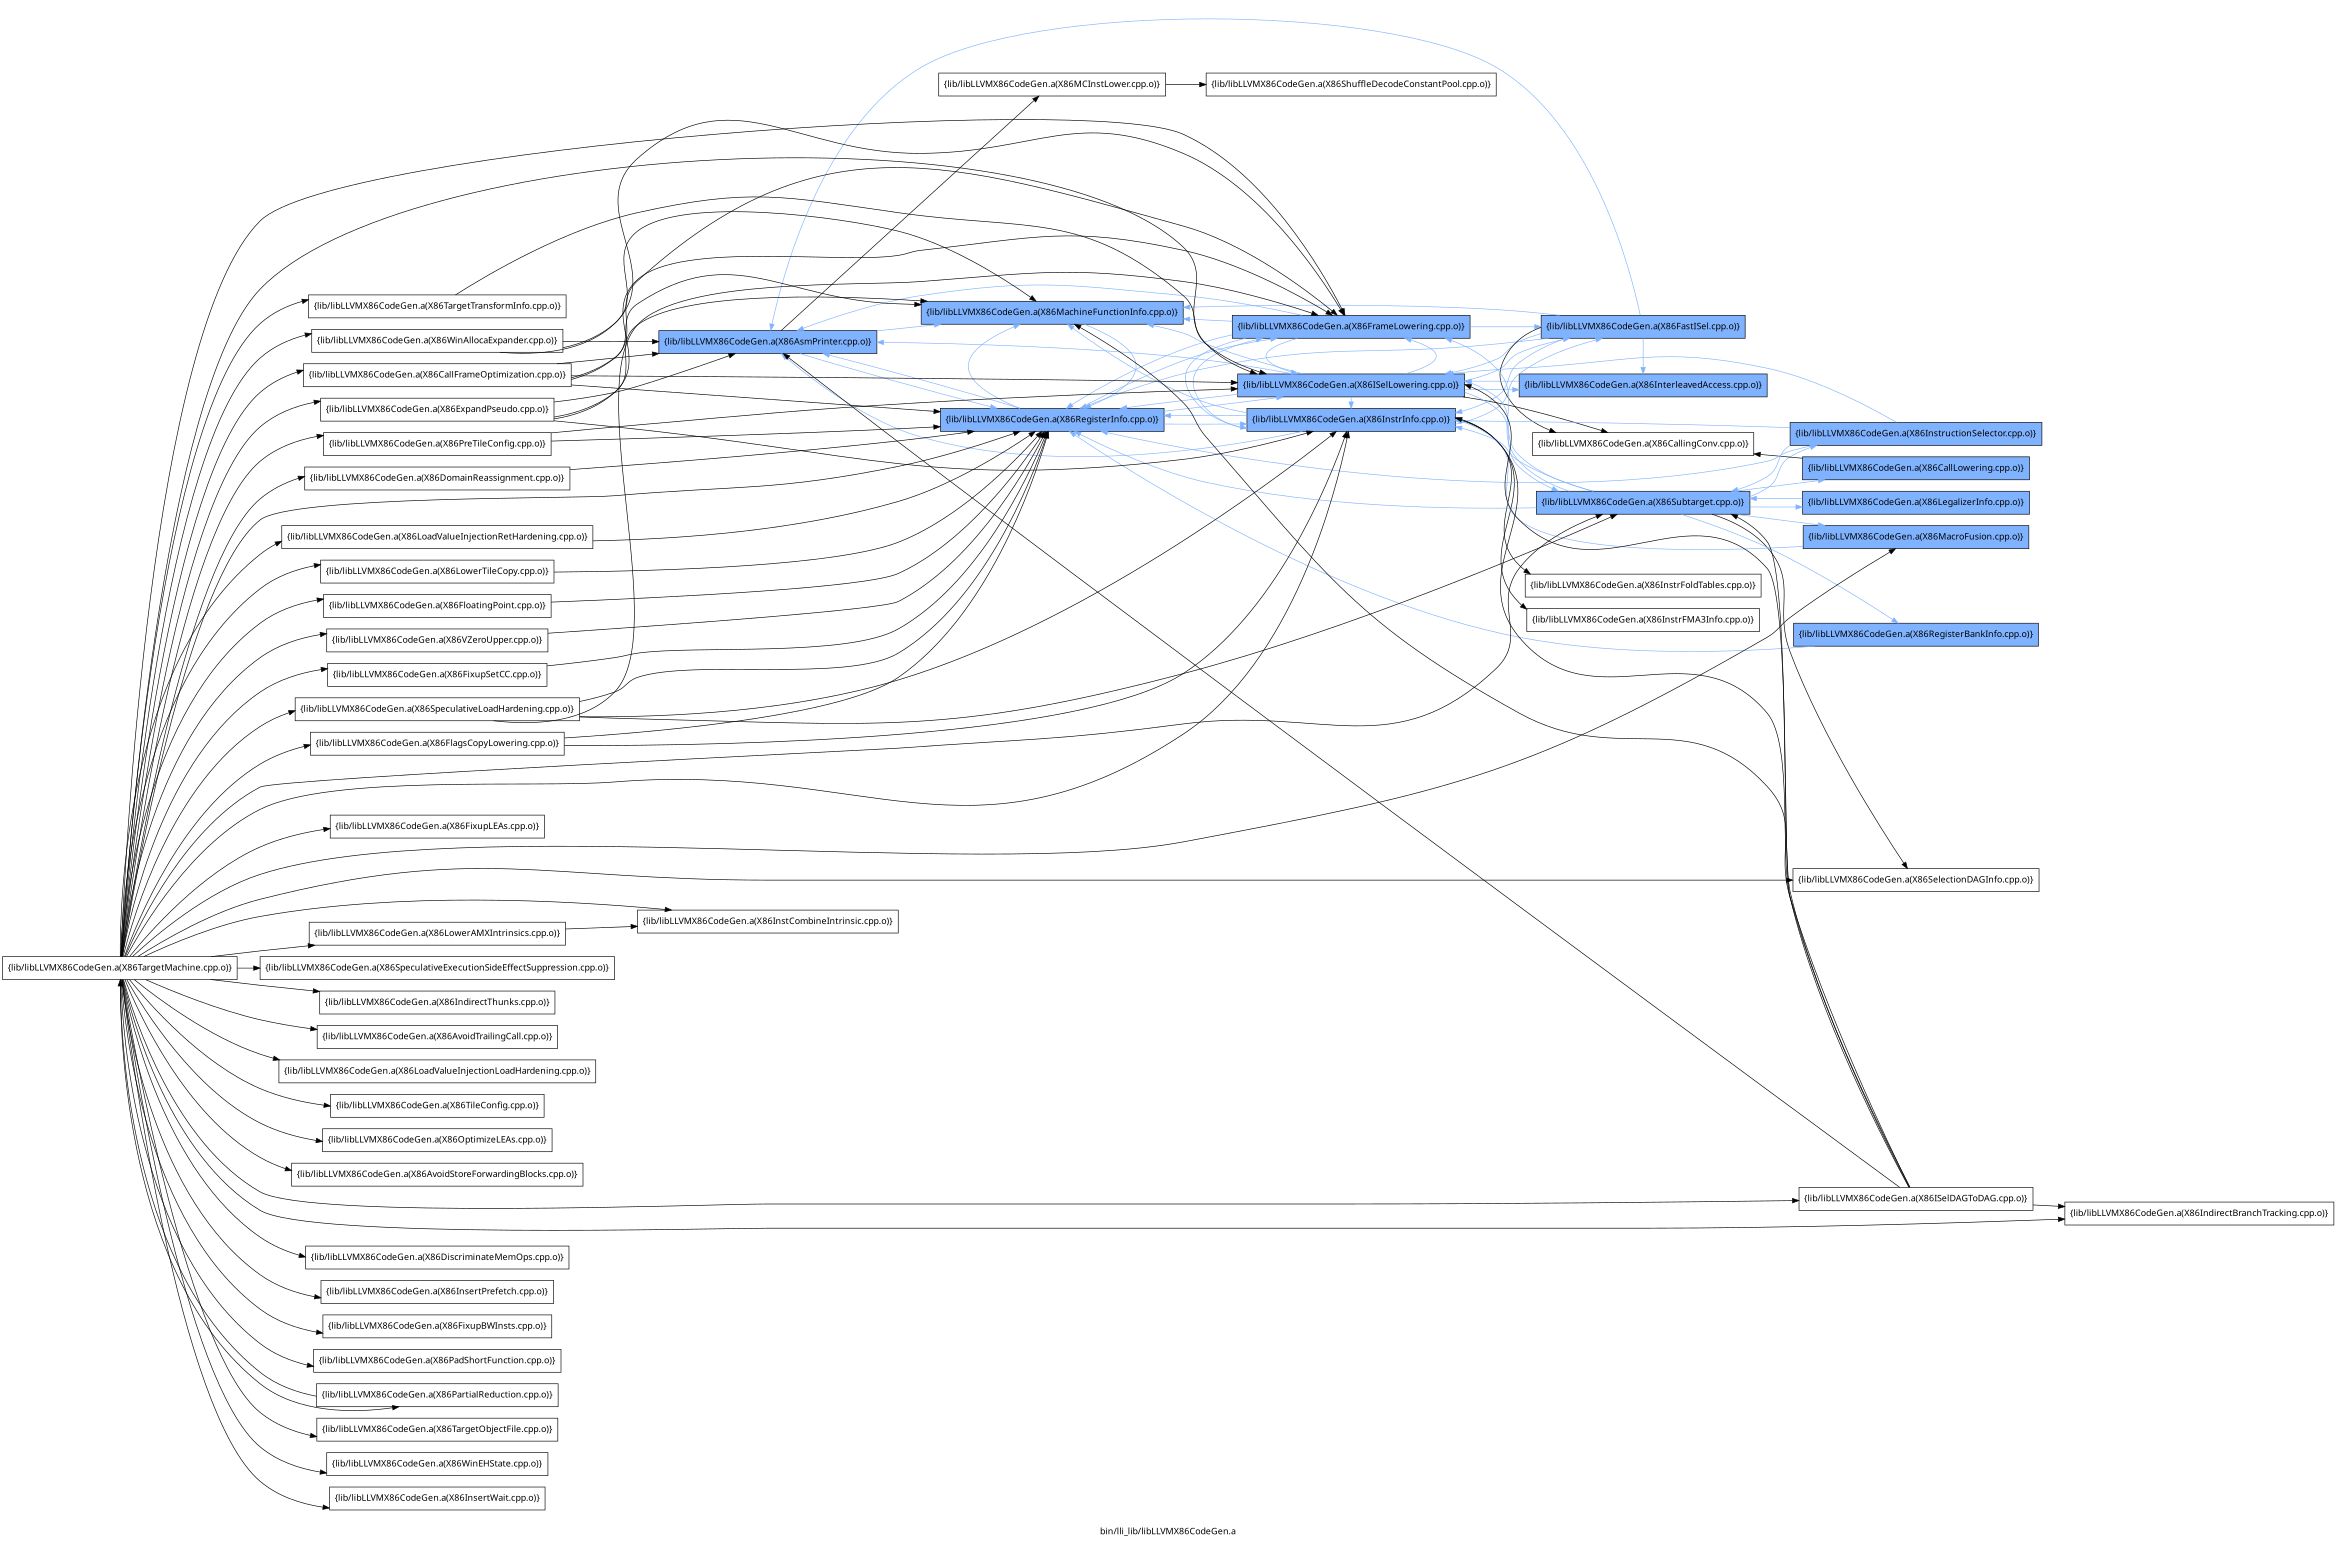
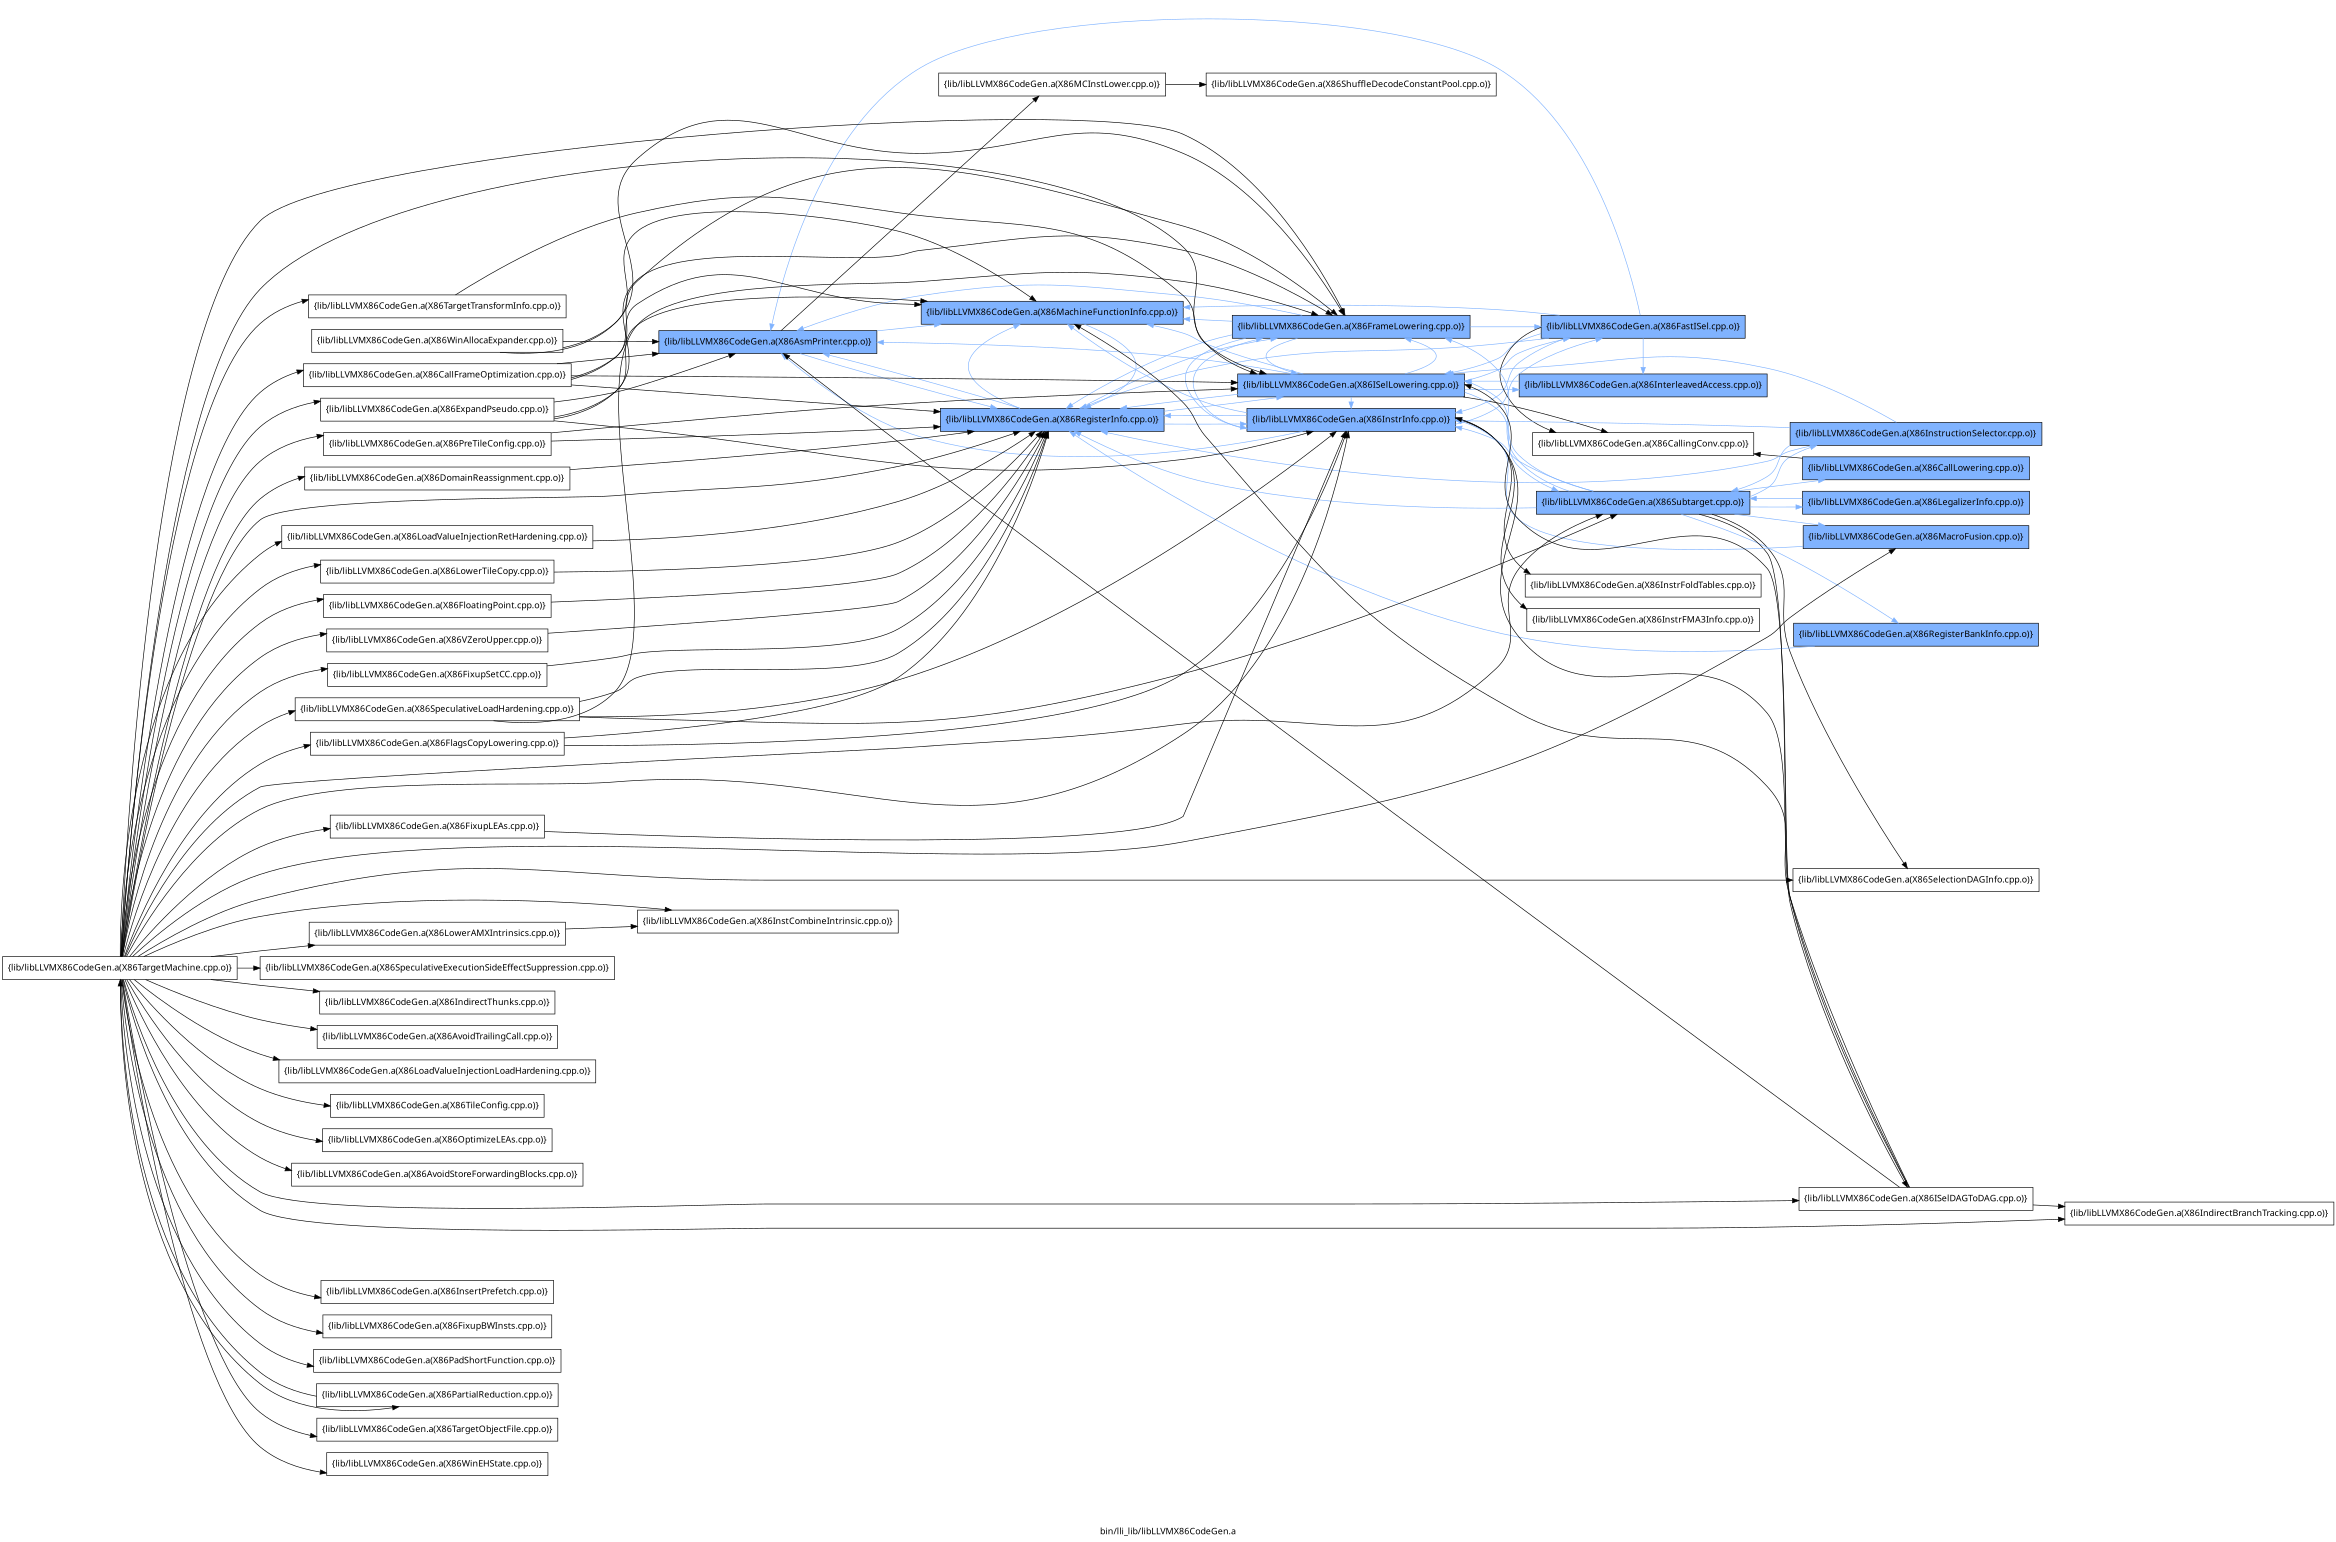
(164, 623) -> none
none -> (1071, 835)
(1787, 856) -> (1786, 839)
(437, 1258) -> none
(437, 1499) -> none
